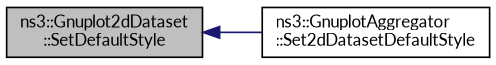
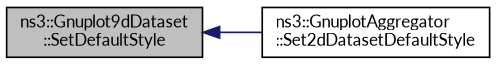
(105, 32) -> (105, 32)
